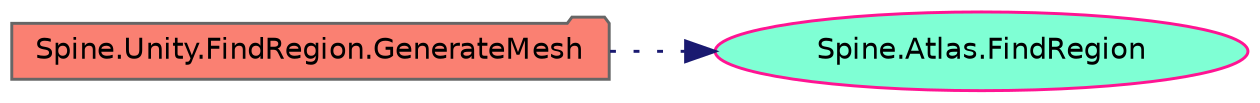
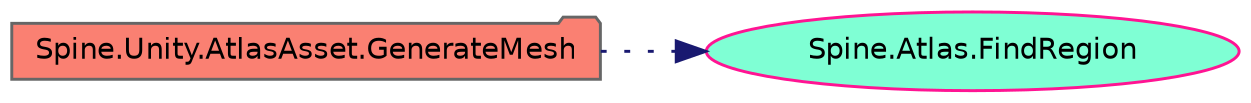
(310, 51) -> (306, 51)
